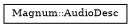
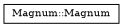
(65, 14) -> (61, 14)
